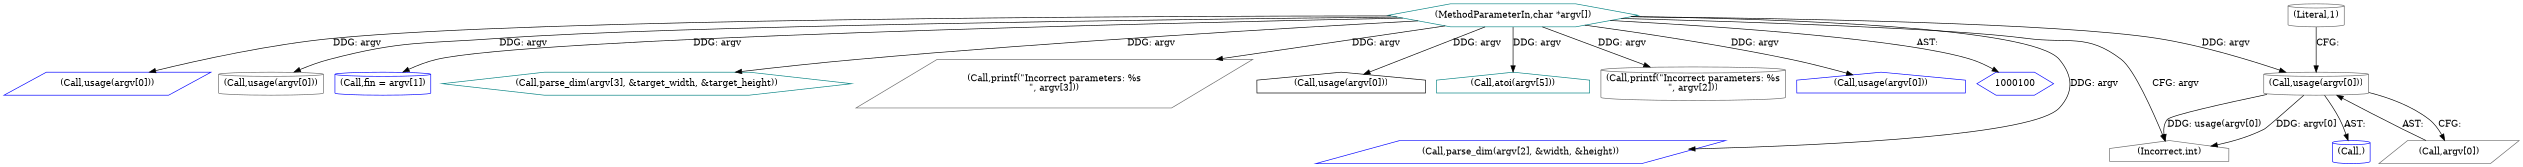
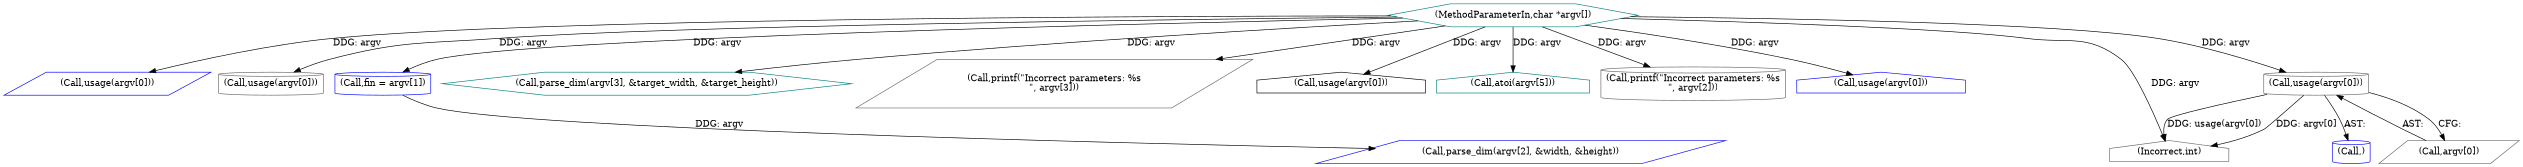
(2316, 15) -> none
(2055, 57) -> (884, 135)
(2015, 84) -> none
(2176, 84) -> (2176, 84)
